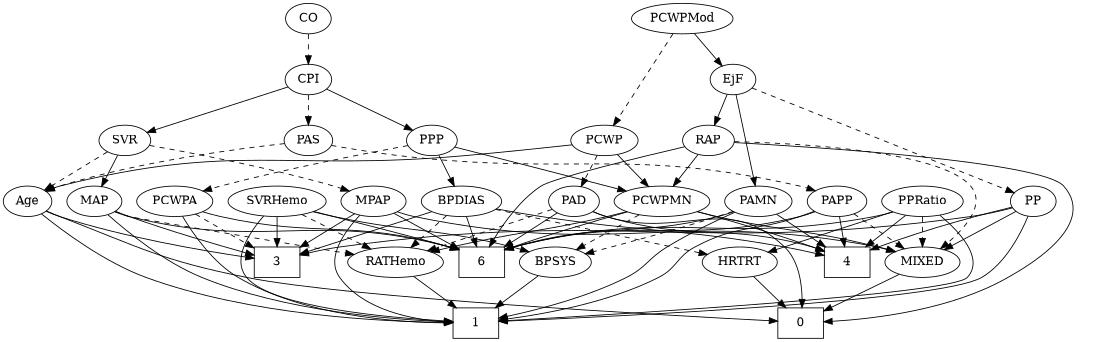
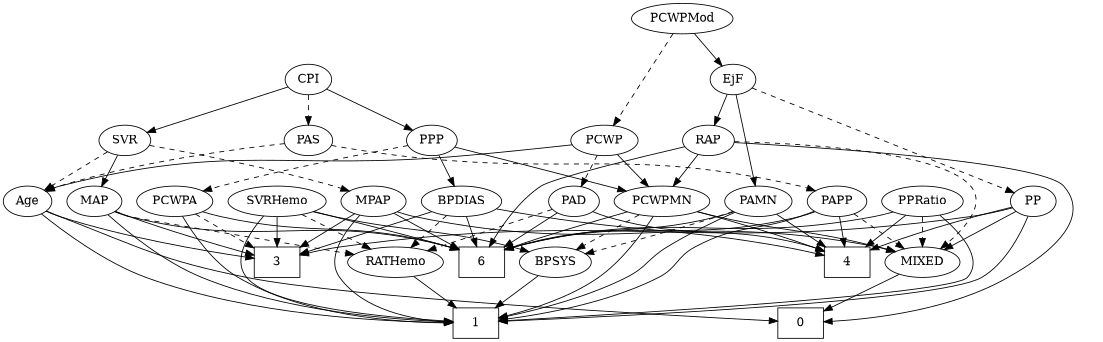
(308, 19) -> none
(720, 219) -> none
(533, 231) -> (591, 282)
(740, 262) -> none
